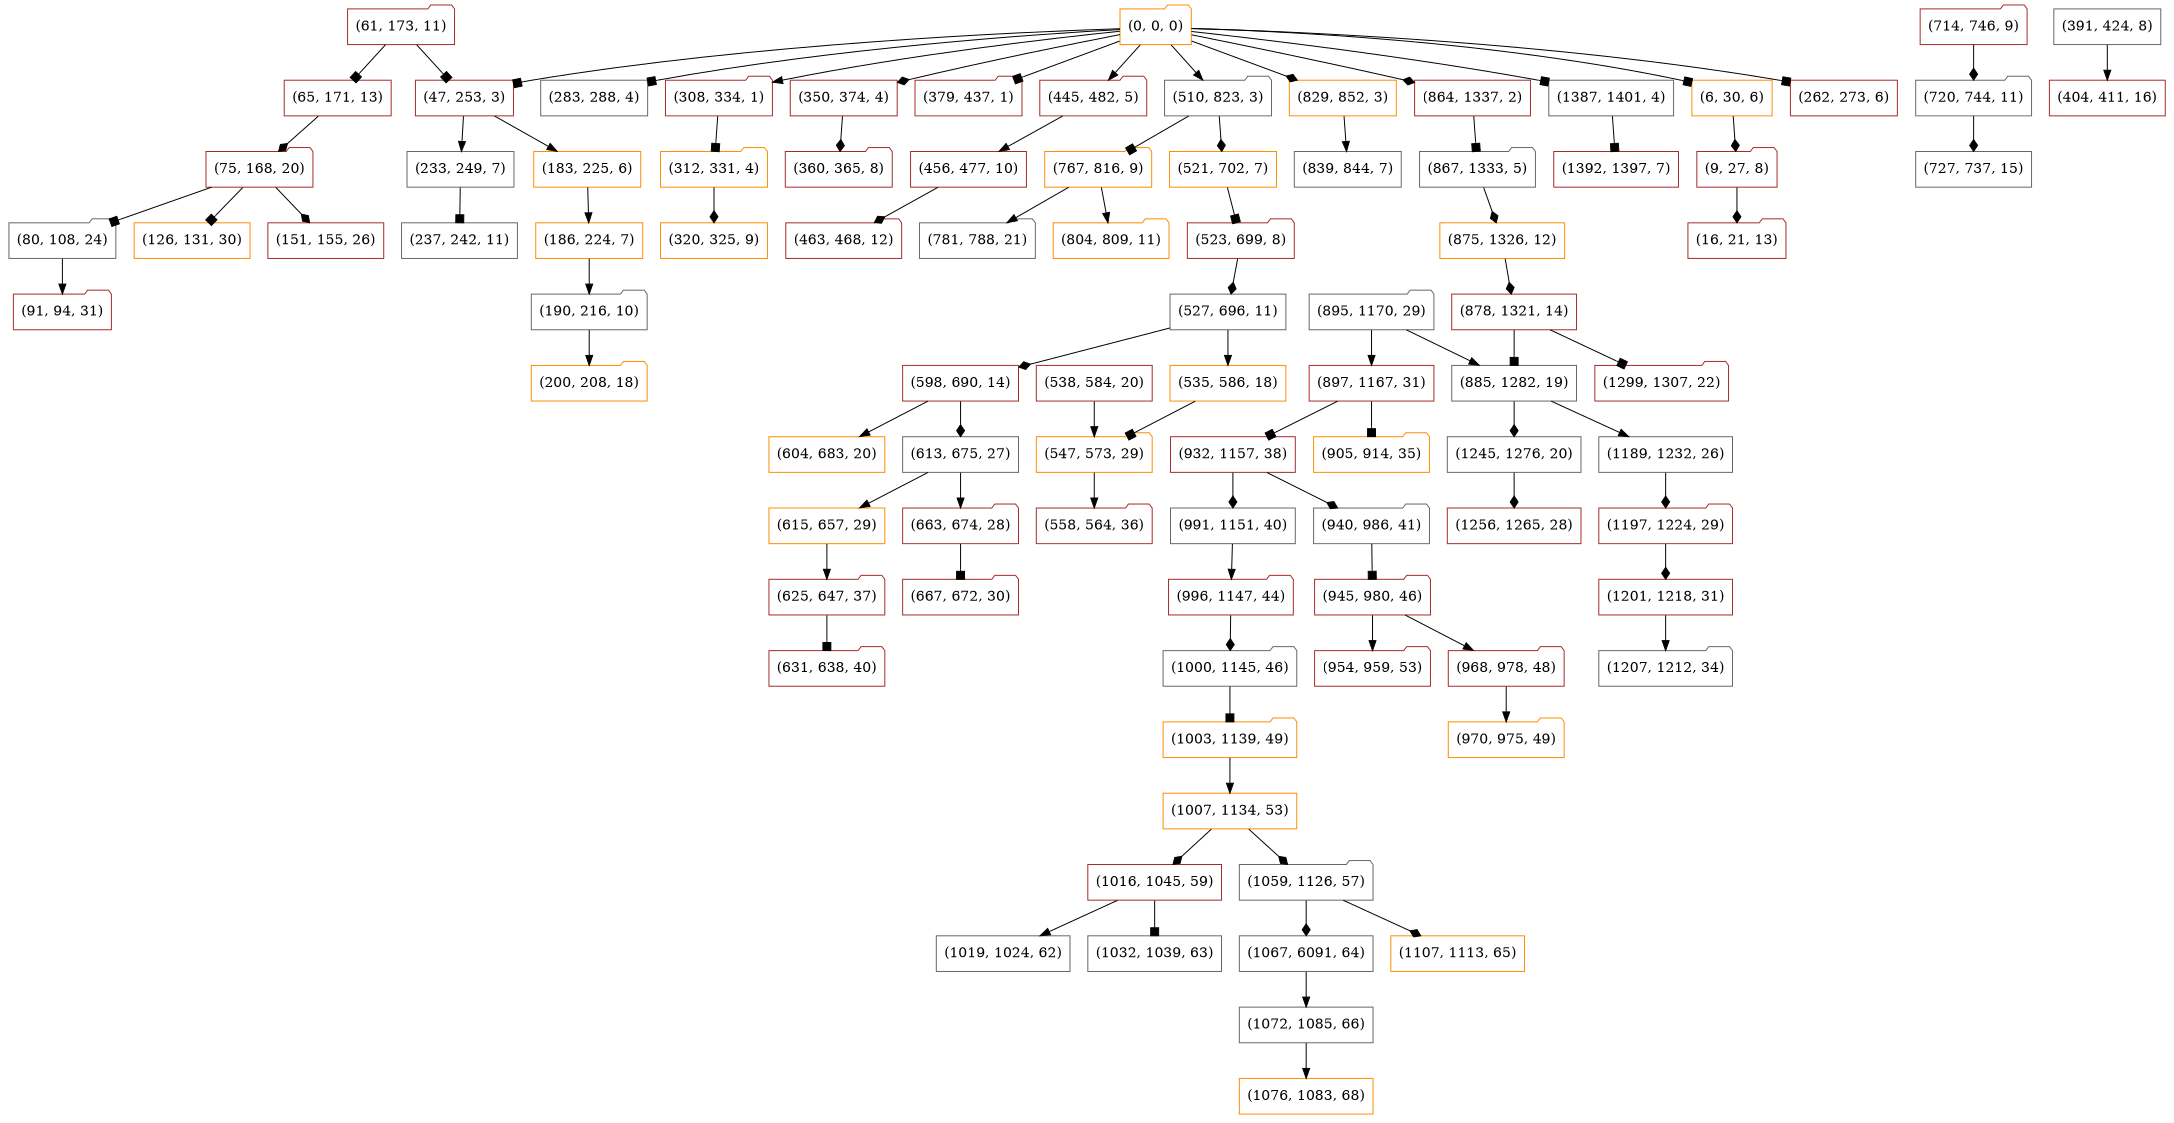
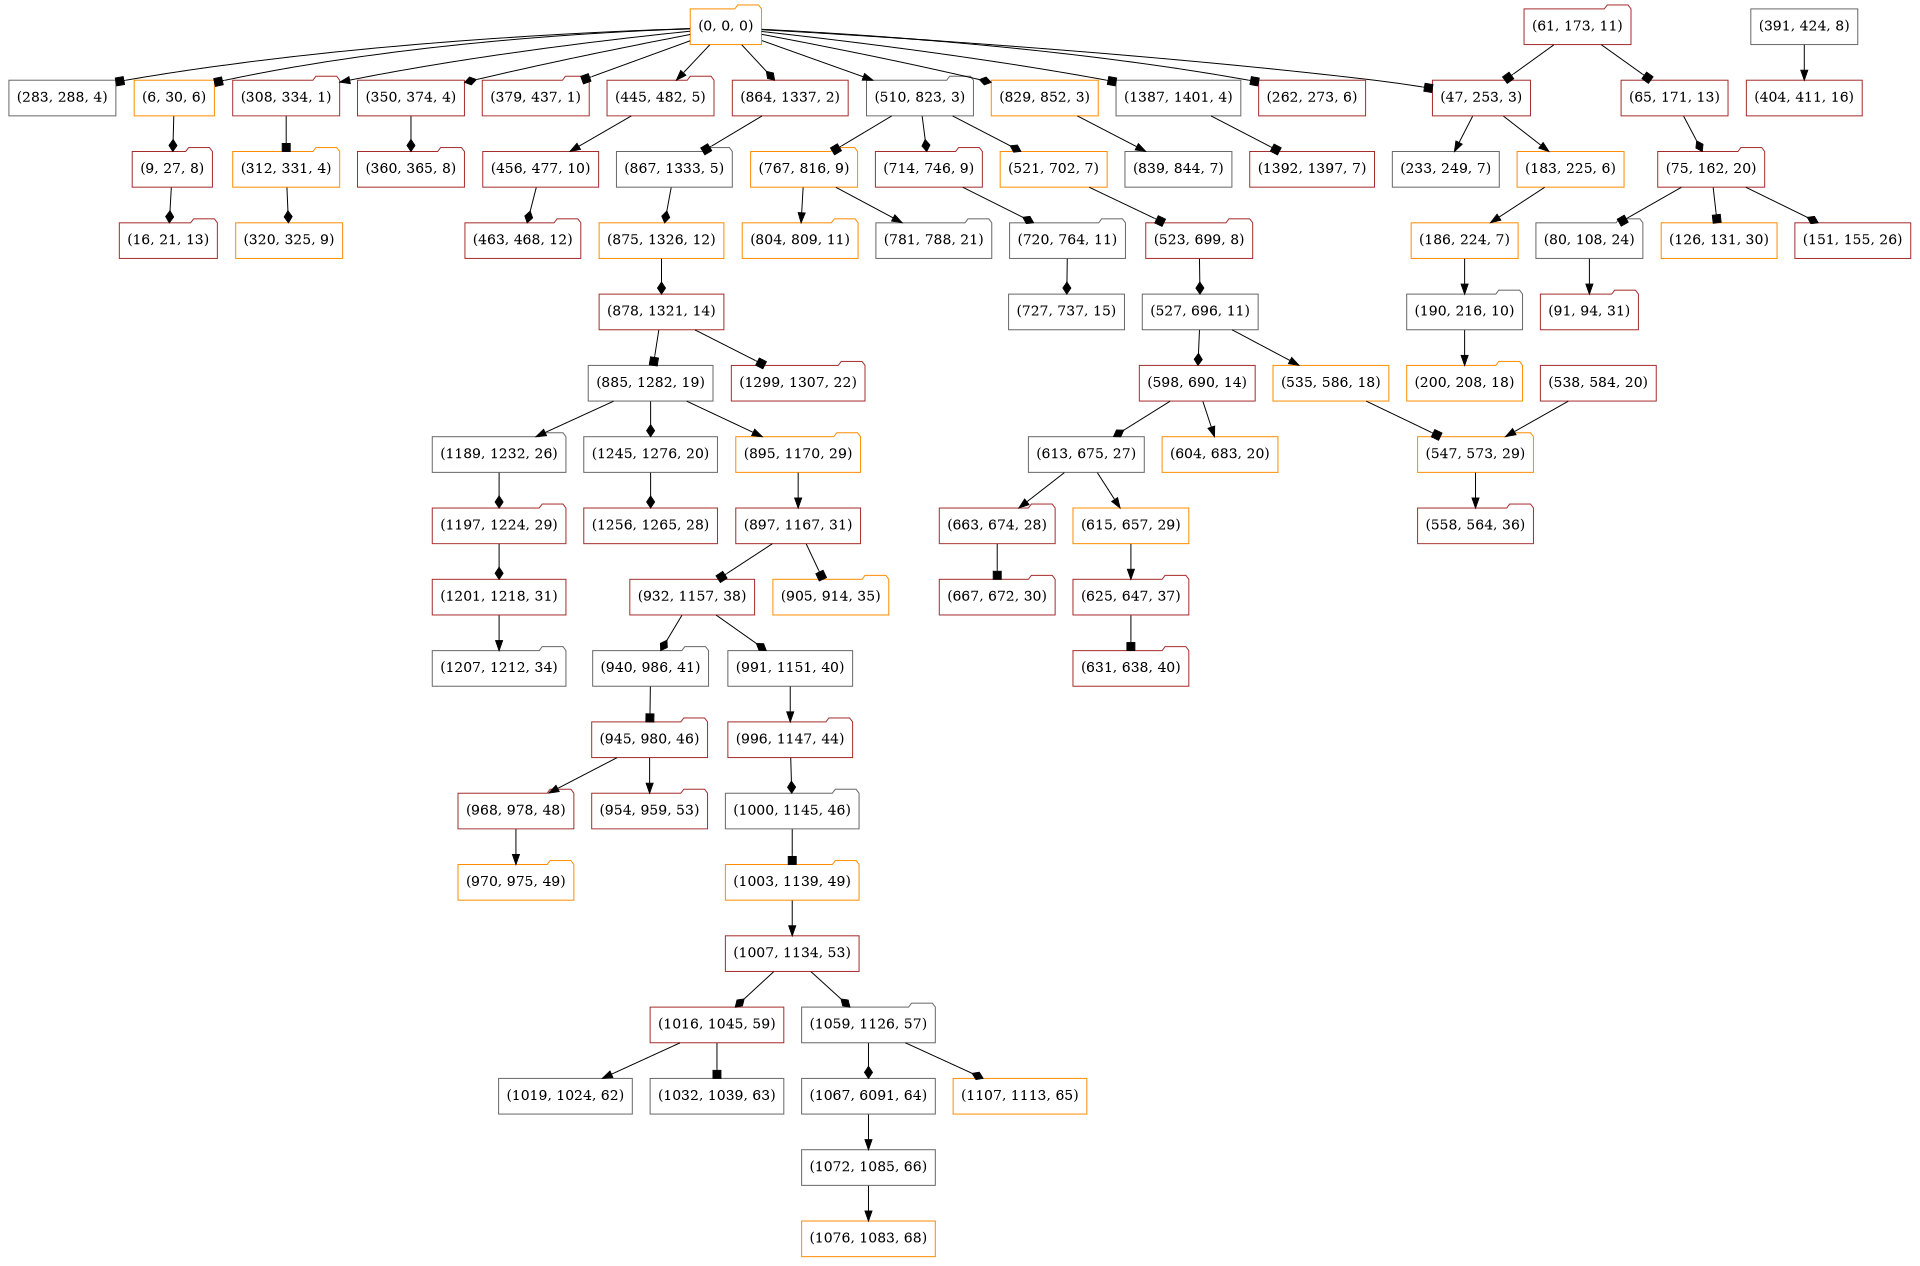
(1974, 98) -> (1068, 241)
none -> (924, 128)
(259, 169) -> (1711, 169)
(459, 241) -> none
(1372, 312) -> (798, 455)
(1438, 345) -> (720, 417)
(1666, 455) -> (499, 455)
(1230, 811) -> (792, 954)
